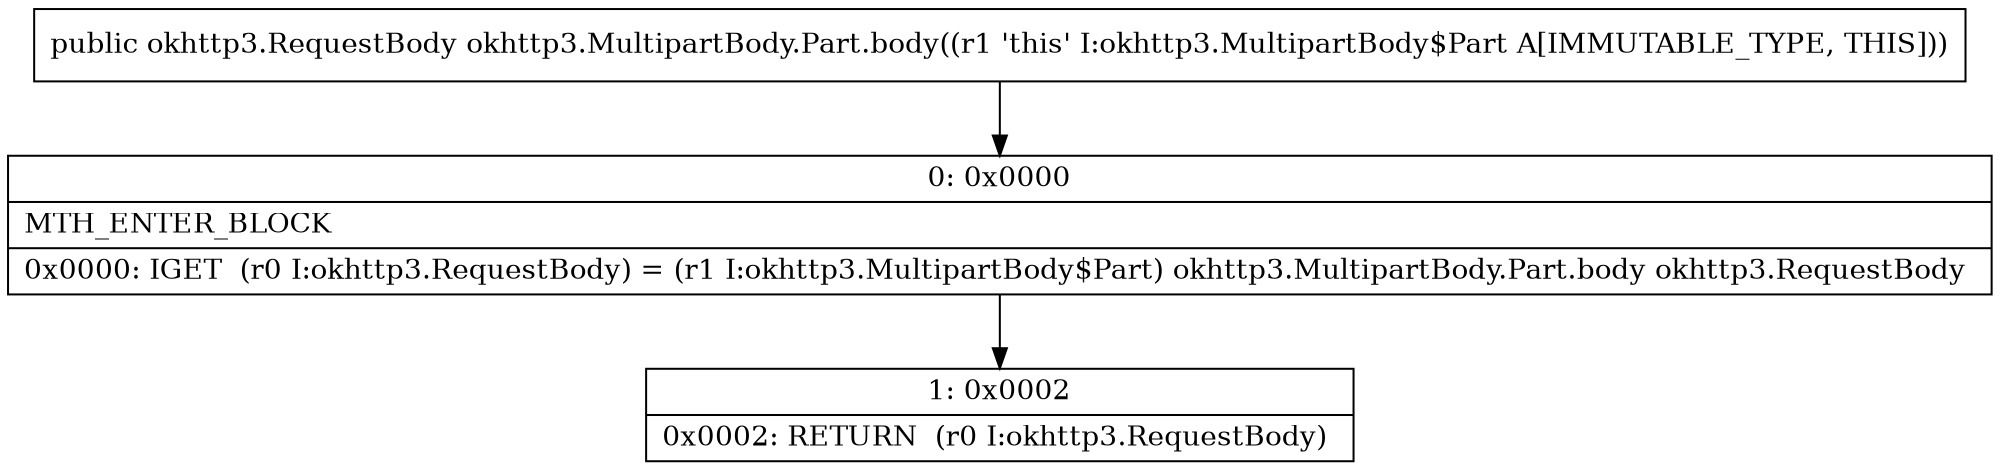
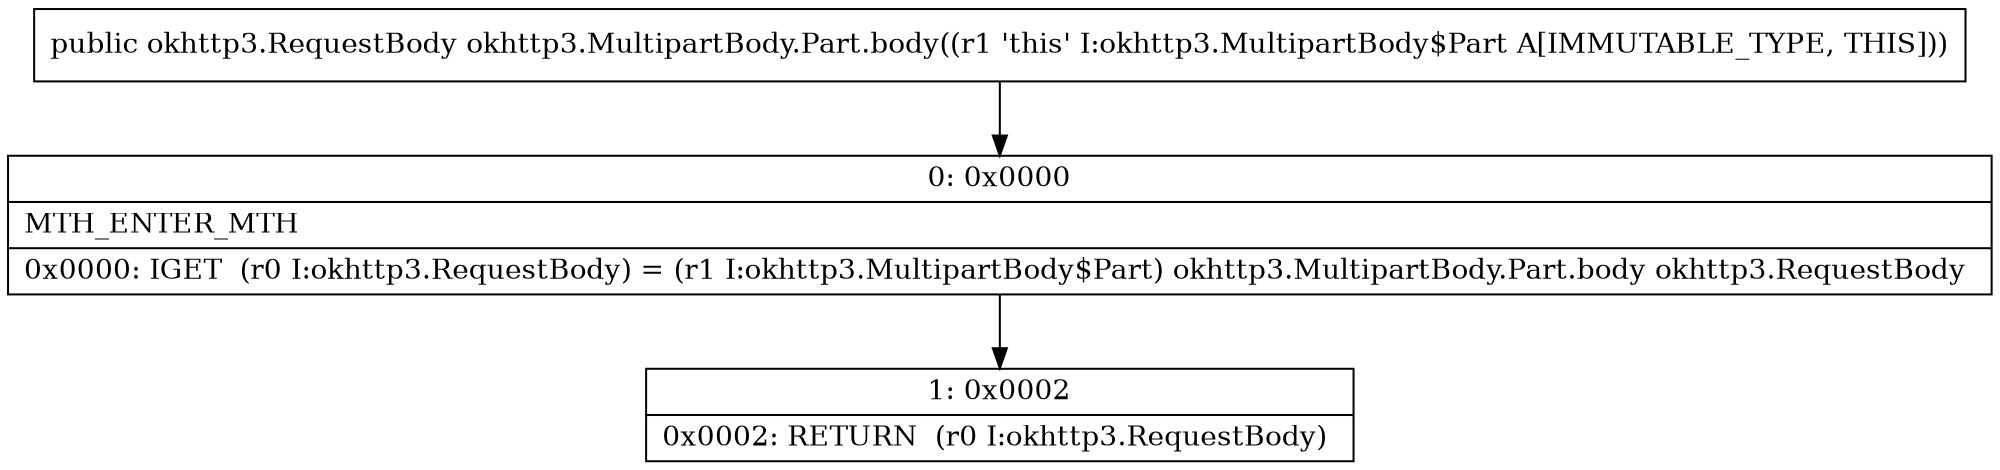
(179, 224) -> (162, 224)
